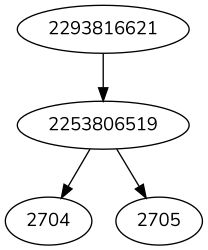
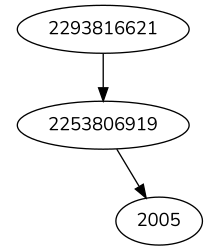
(103, 125) -> (103, 125)
(49, 221) -> none
(159, 221) -> (159, 221)
